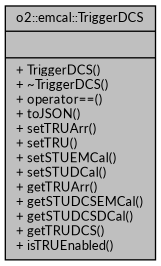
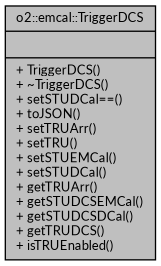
(60, 100) -> (70, 100)
